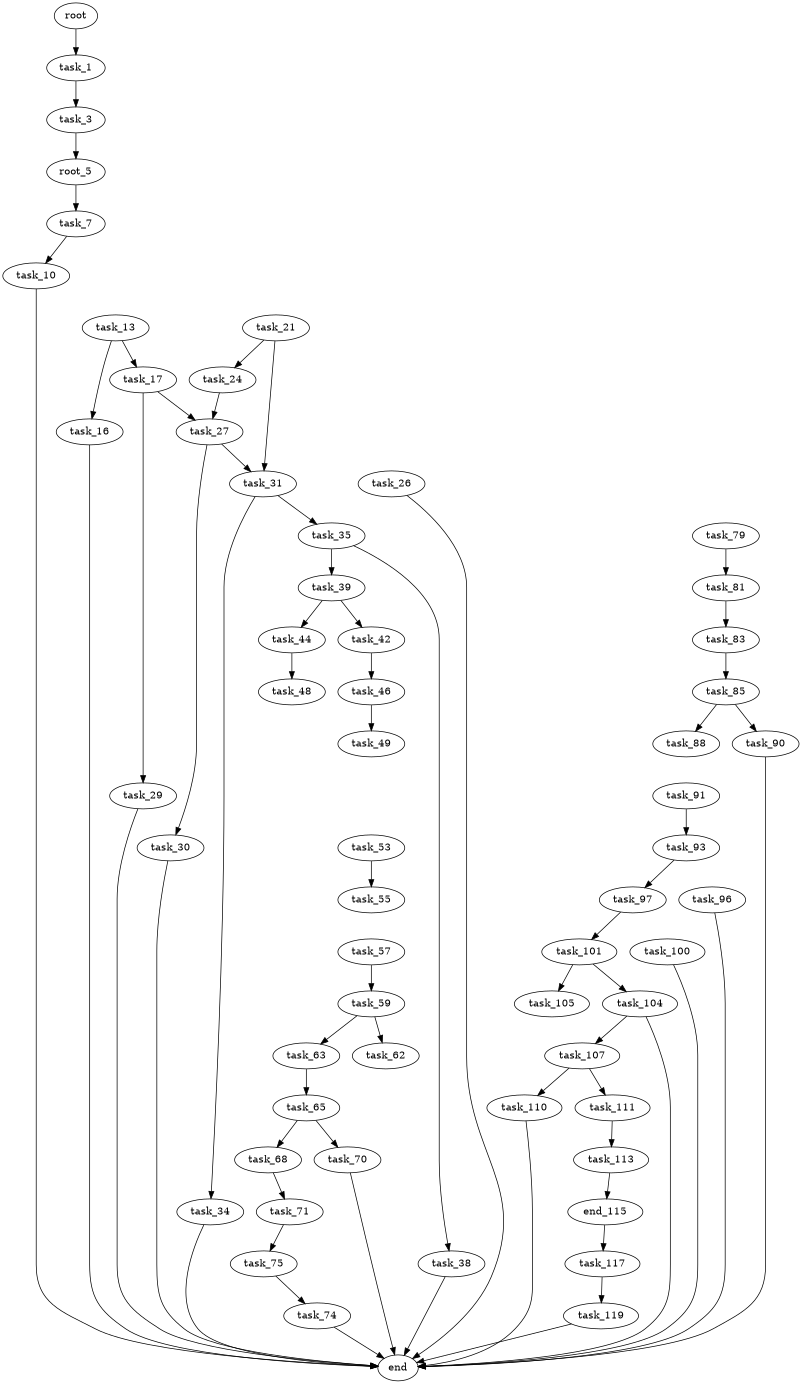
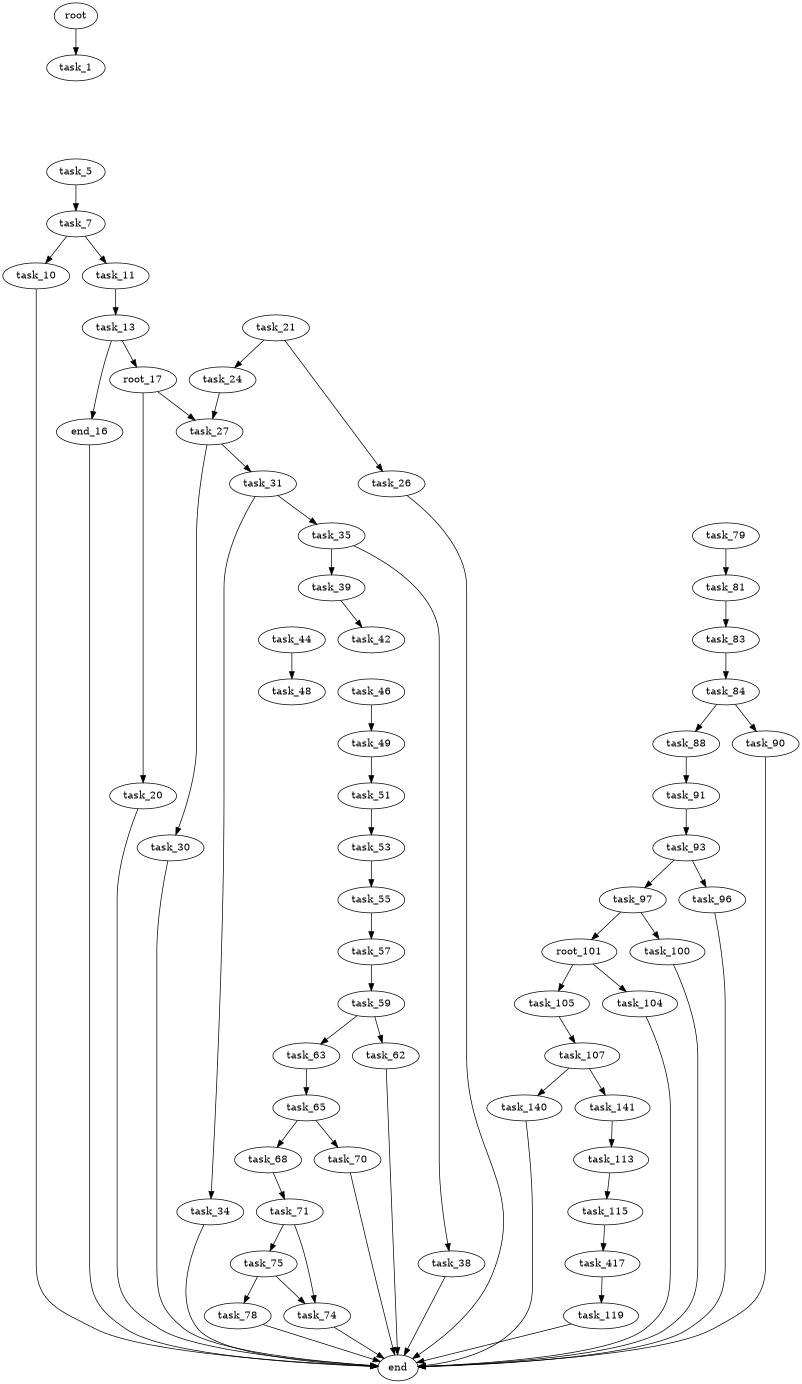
(76, 120) -> none
(76, 172) -> (76, 172)
none -> (116, 276)
(143, 380) -> (143, 380)
(270, 402) -> (332, 403)
(90, 432) -> (90, 432)
(314, 611) -> none
(371, 662) -> none
(726, 692) -> (726, 692)
none -> (686, 766)
(143, 796) -> (143, 796)
none -> (371, 796)
none -> (698, 871)
none -> (371, 922)
none -> (648, 923)
(579, 952) -> (579, 952)
(614, 1027) -> (565, 1027)
(524, 1108) -> (524, 1108)
(613, 1108) -> (613, 1108)
none -> (392, 1208)
(605, 1212) -> (605, 1212)
none -> (306, 1260)
(602, 1264) -> (602, 1264)
none -> (238, 1316)
